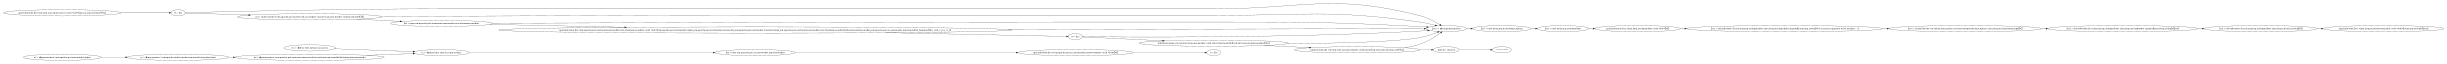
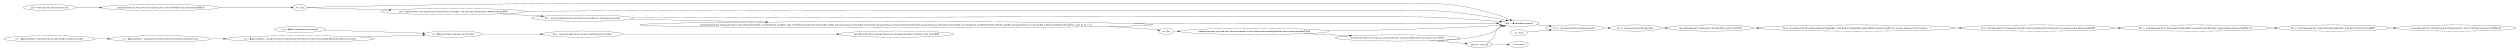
none -> (49, 8)
none -> (1519, 33)
(1255, 36) -> (1495, 34)
(441, 53) -> (453, 34)
(1214, 53) -> none
(62, 57) -> (49, 39)
